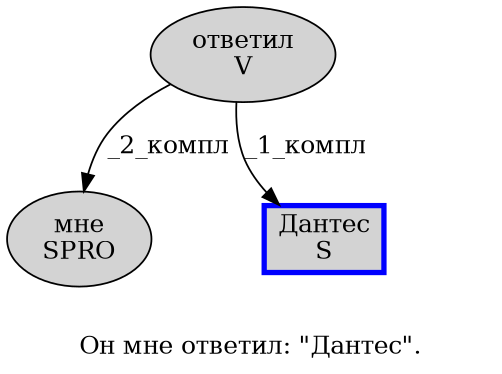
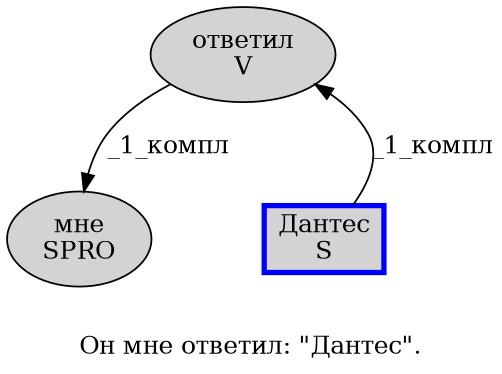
(169, 147) -> (169, 147)
(241, 151) -> (372, 144)
